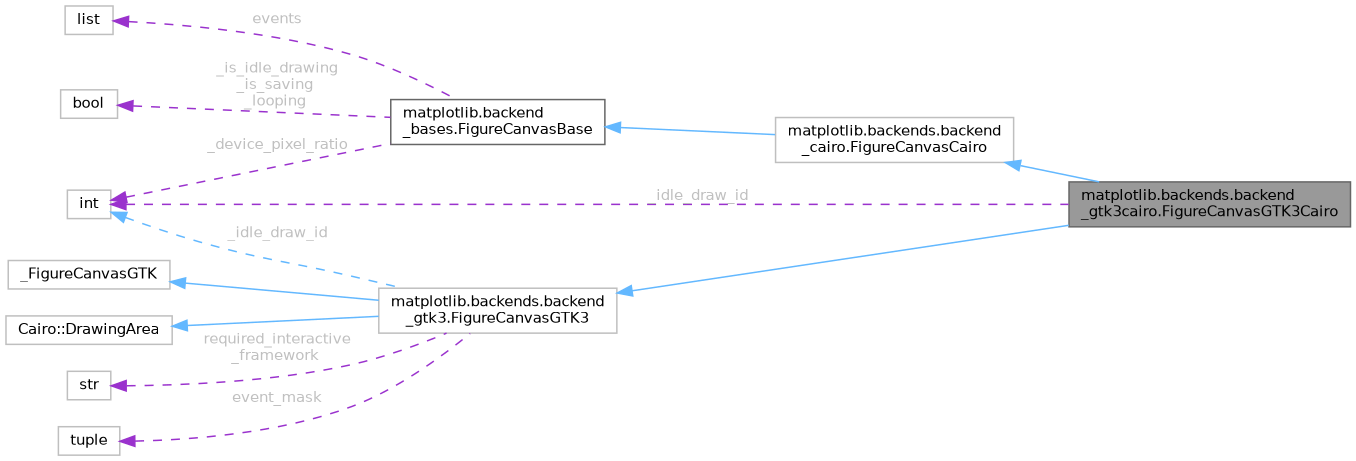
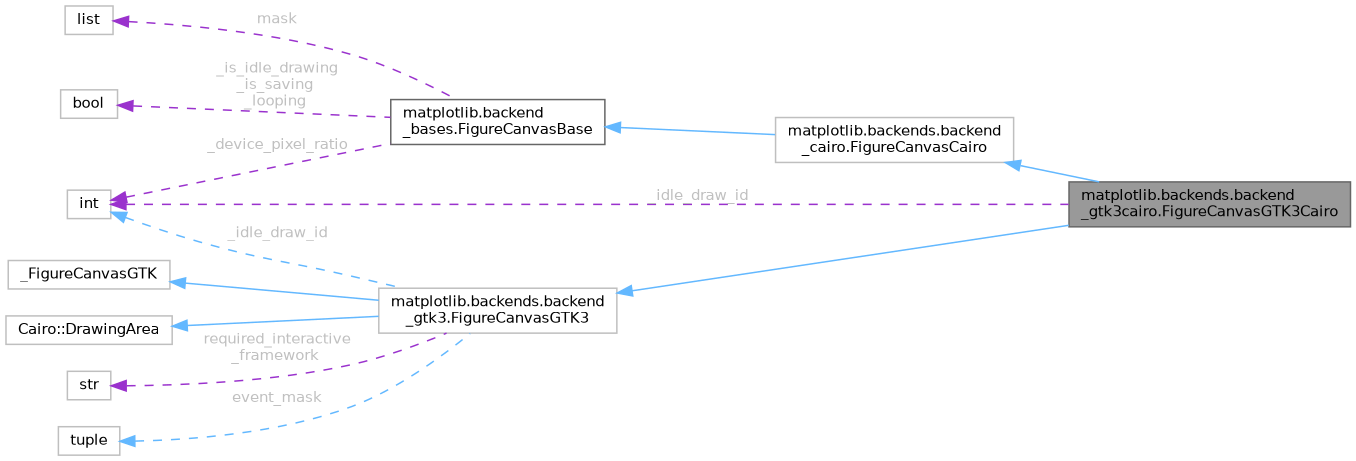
(275, 19) -> (275, 19)
(313, 418) -> (313, 418)
